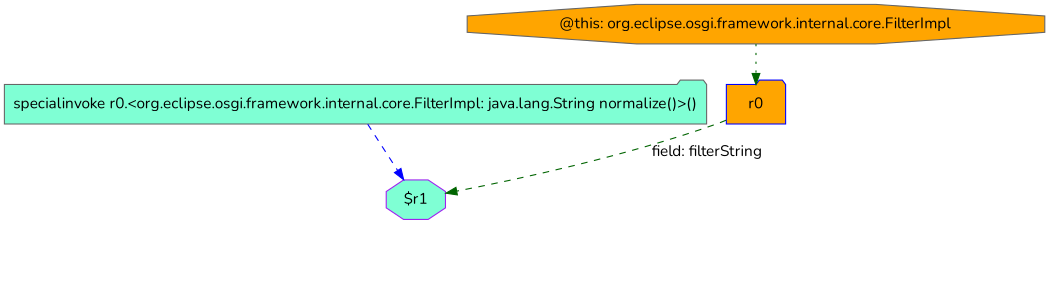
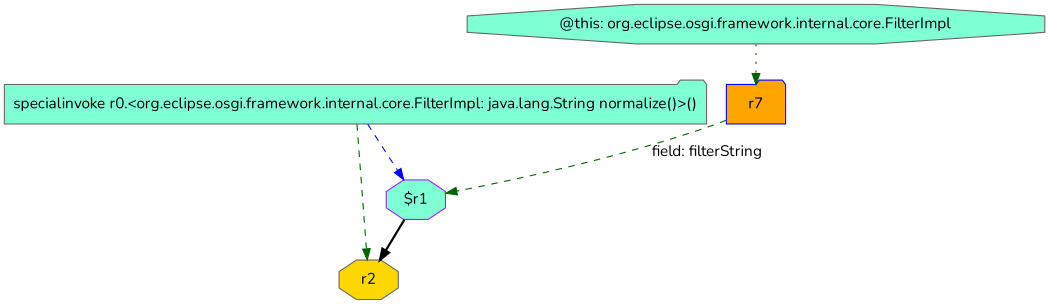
(756, 24) -> (756, 24)
(756, 104) -> (756, 104)
none -> (369, 280)
